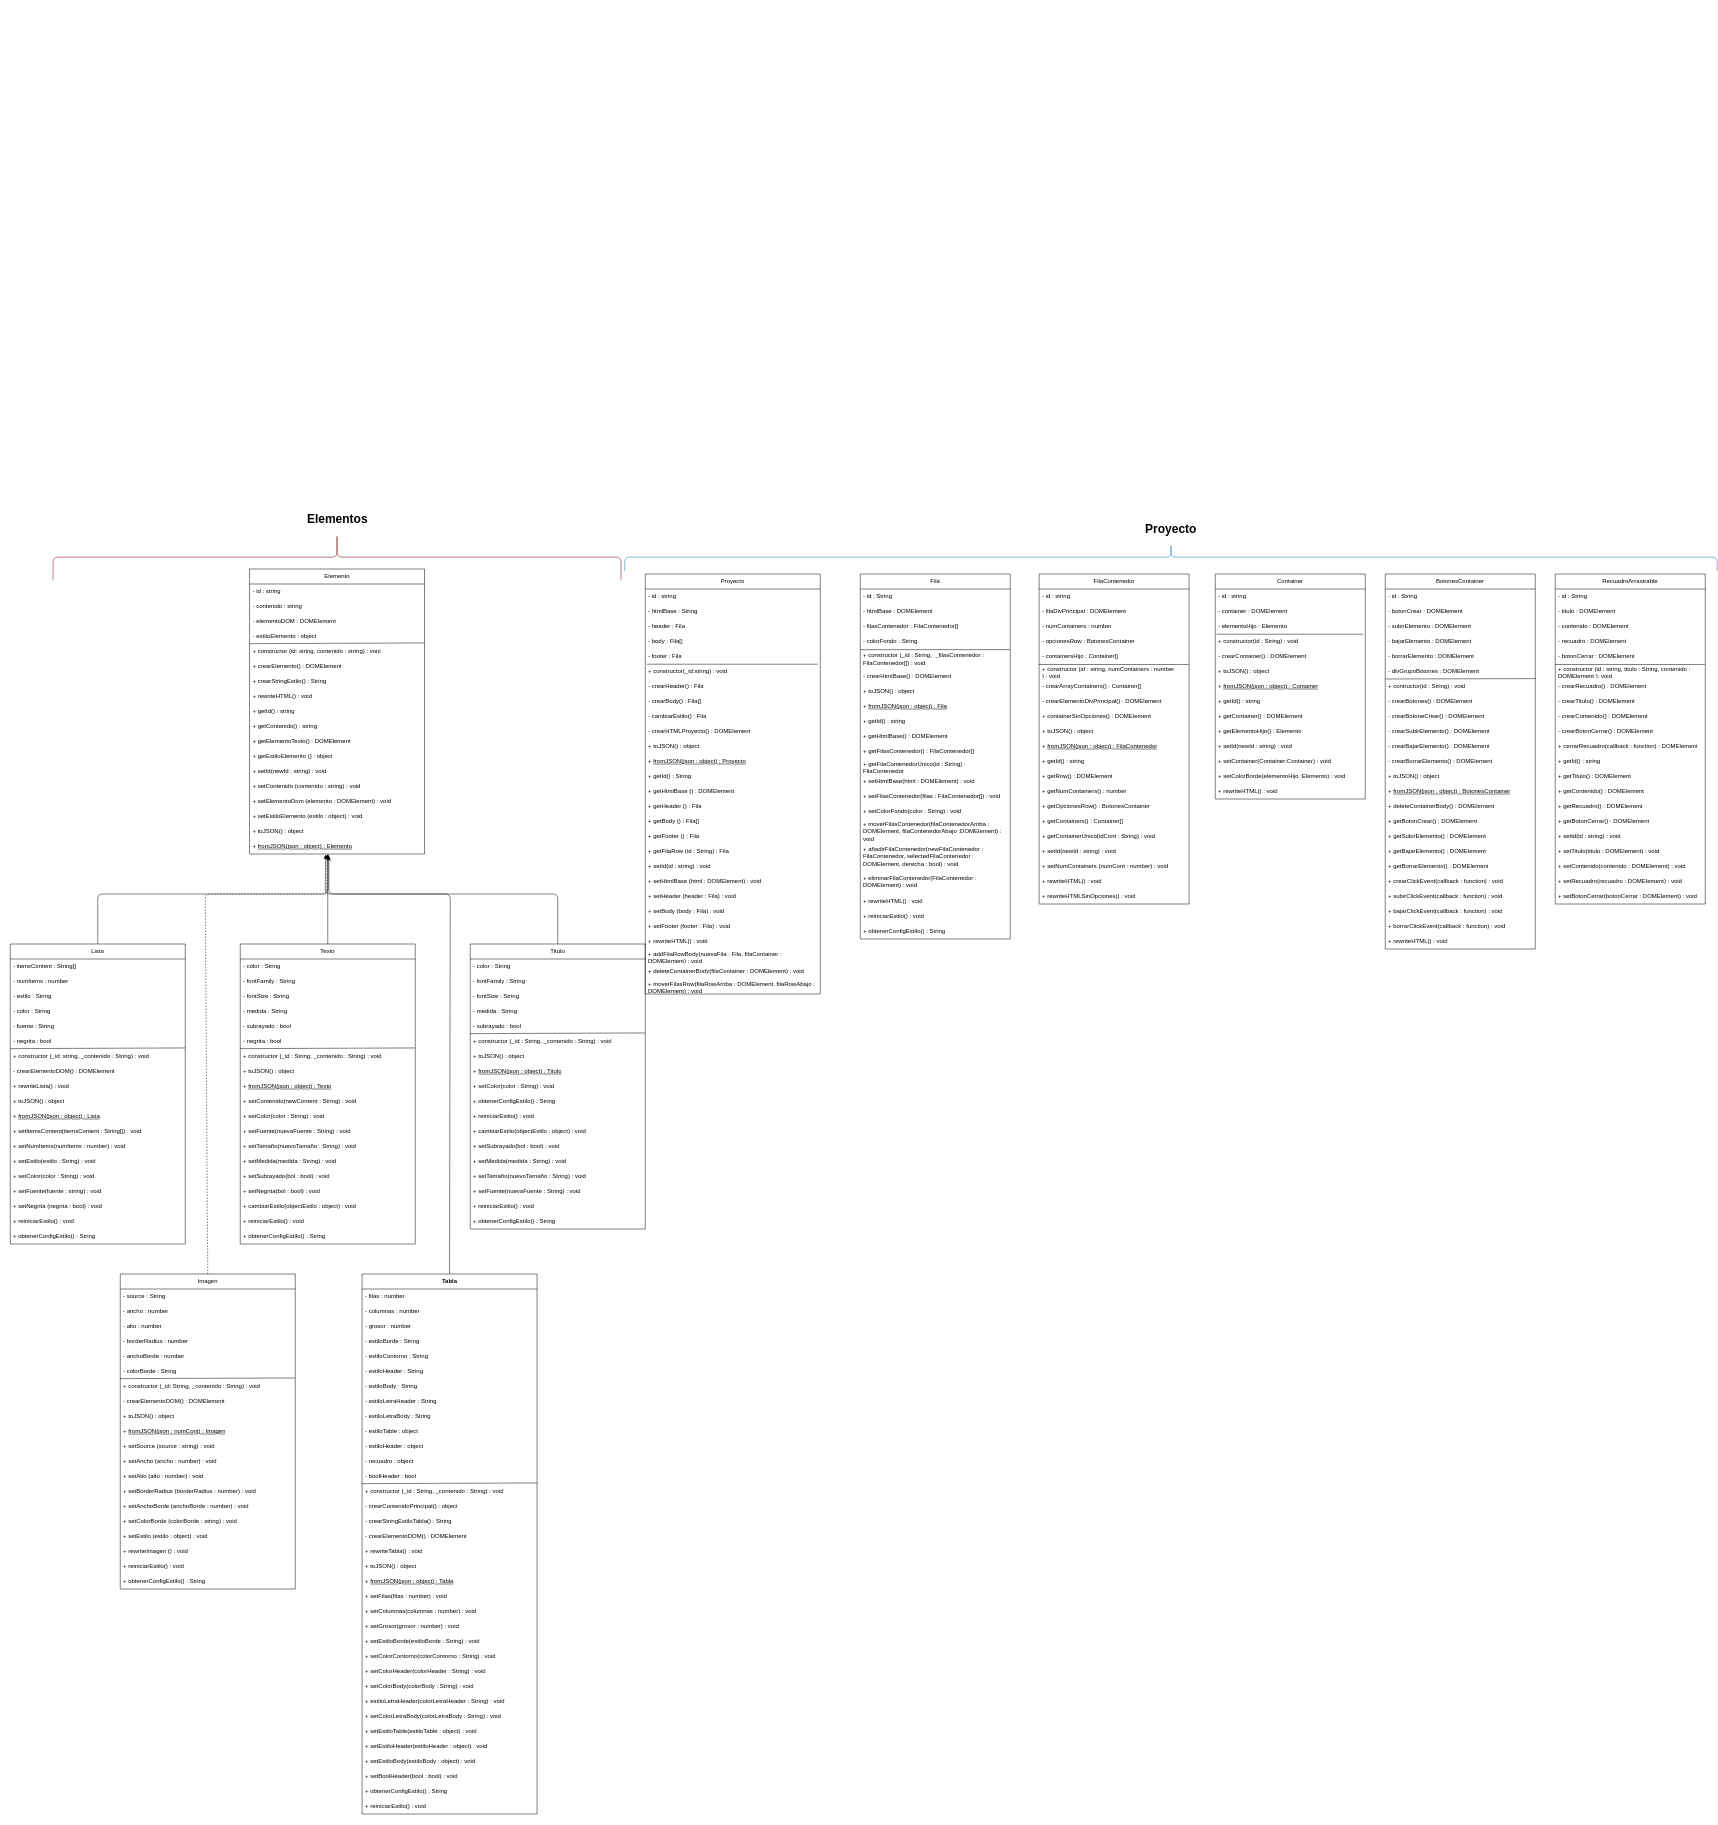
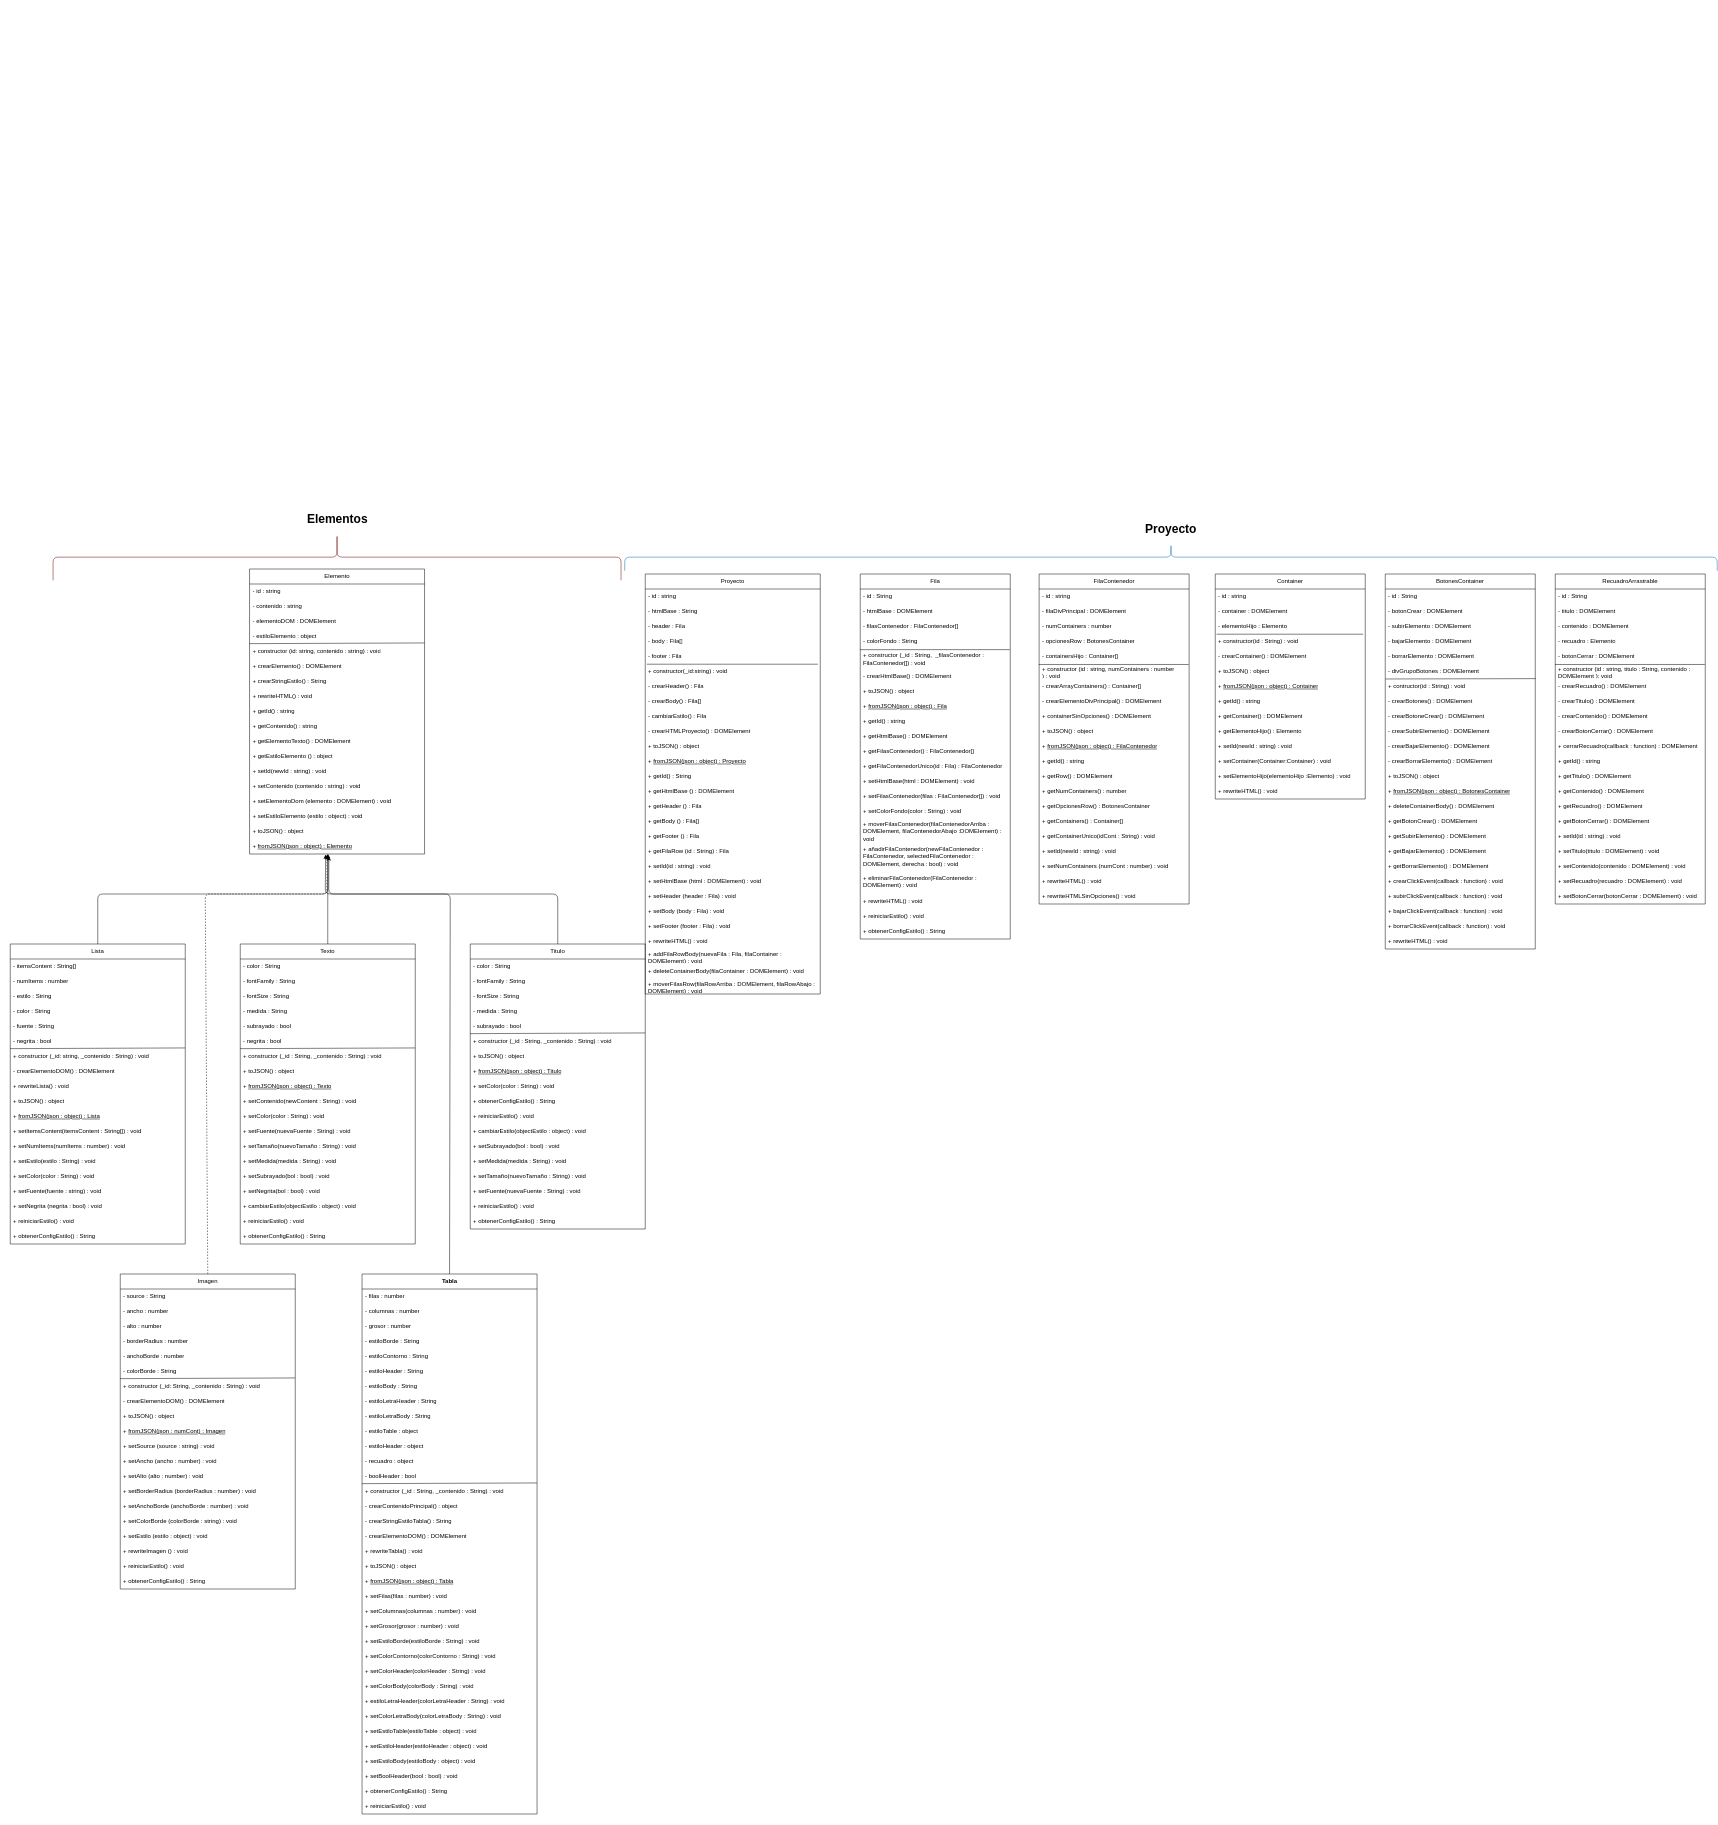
(1593, 641) -> (1590, 641)
(936, 766) -> (936, 766)
(1287, 776) -> (1290, 776)
